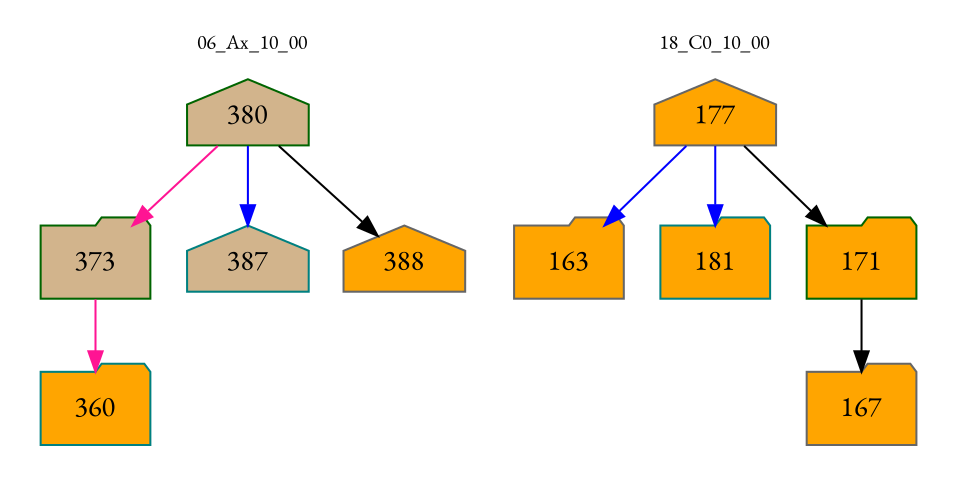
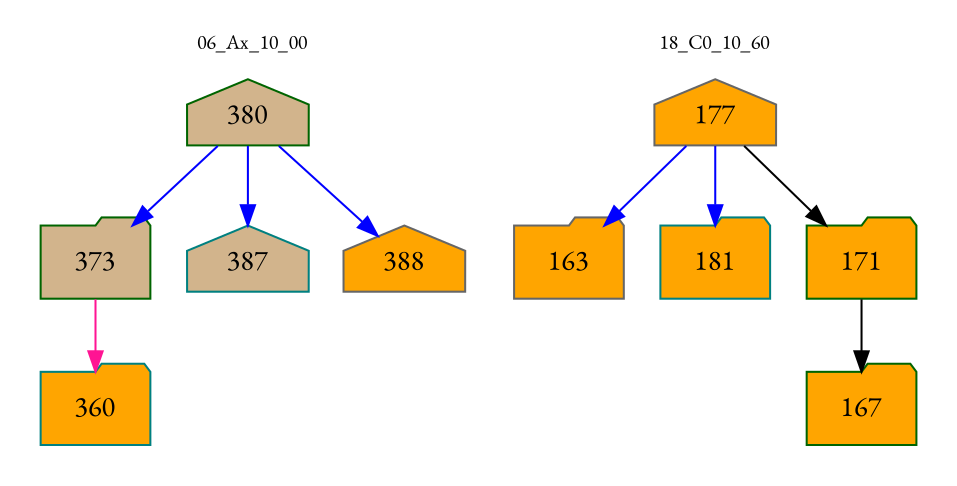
(715, 44) -> (715, 44)
(183, 179) -> (183, 179)
(321, 184) -> (321, 184)
(862, 408) -> (862, 408)
